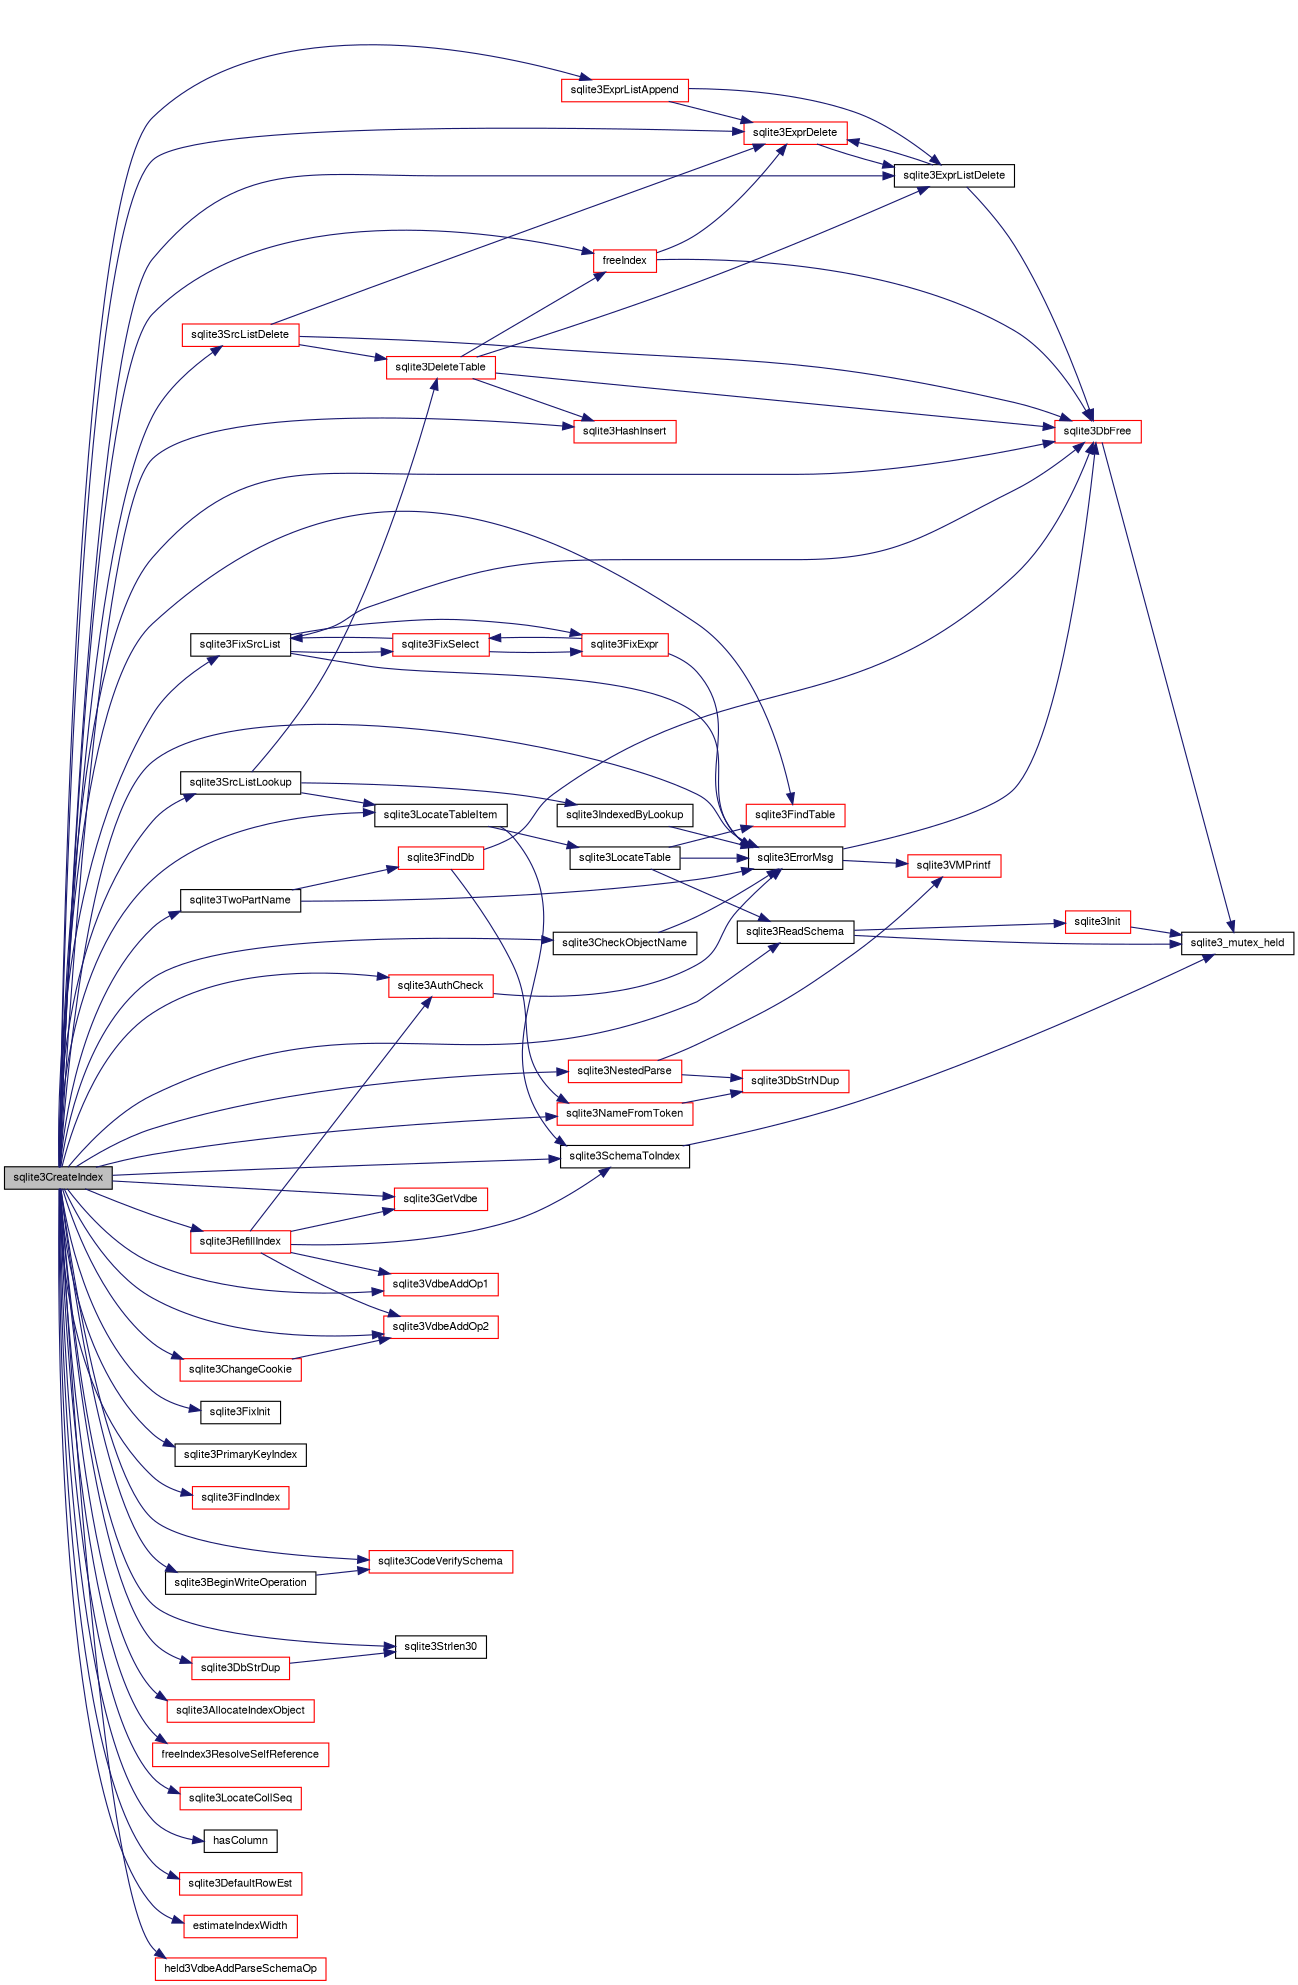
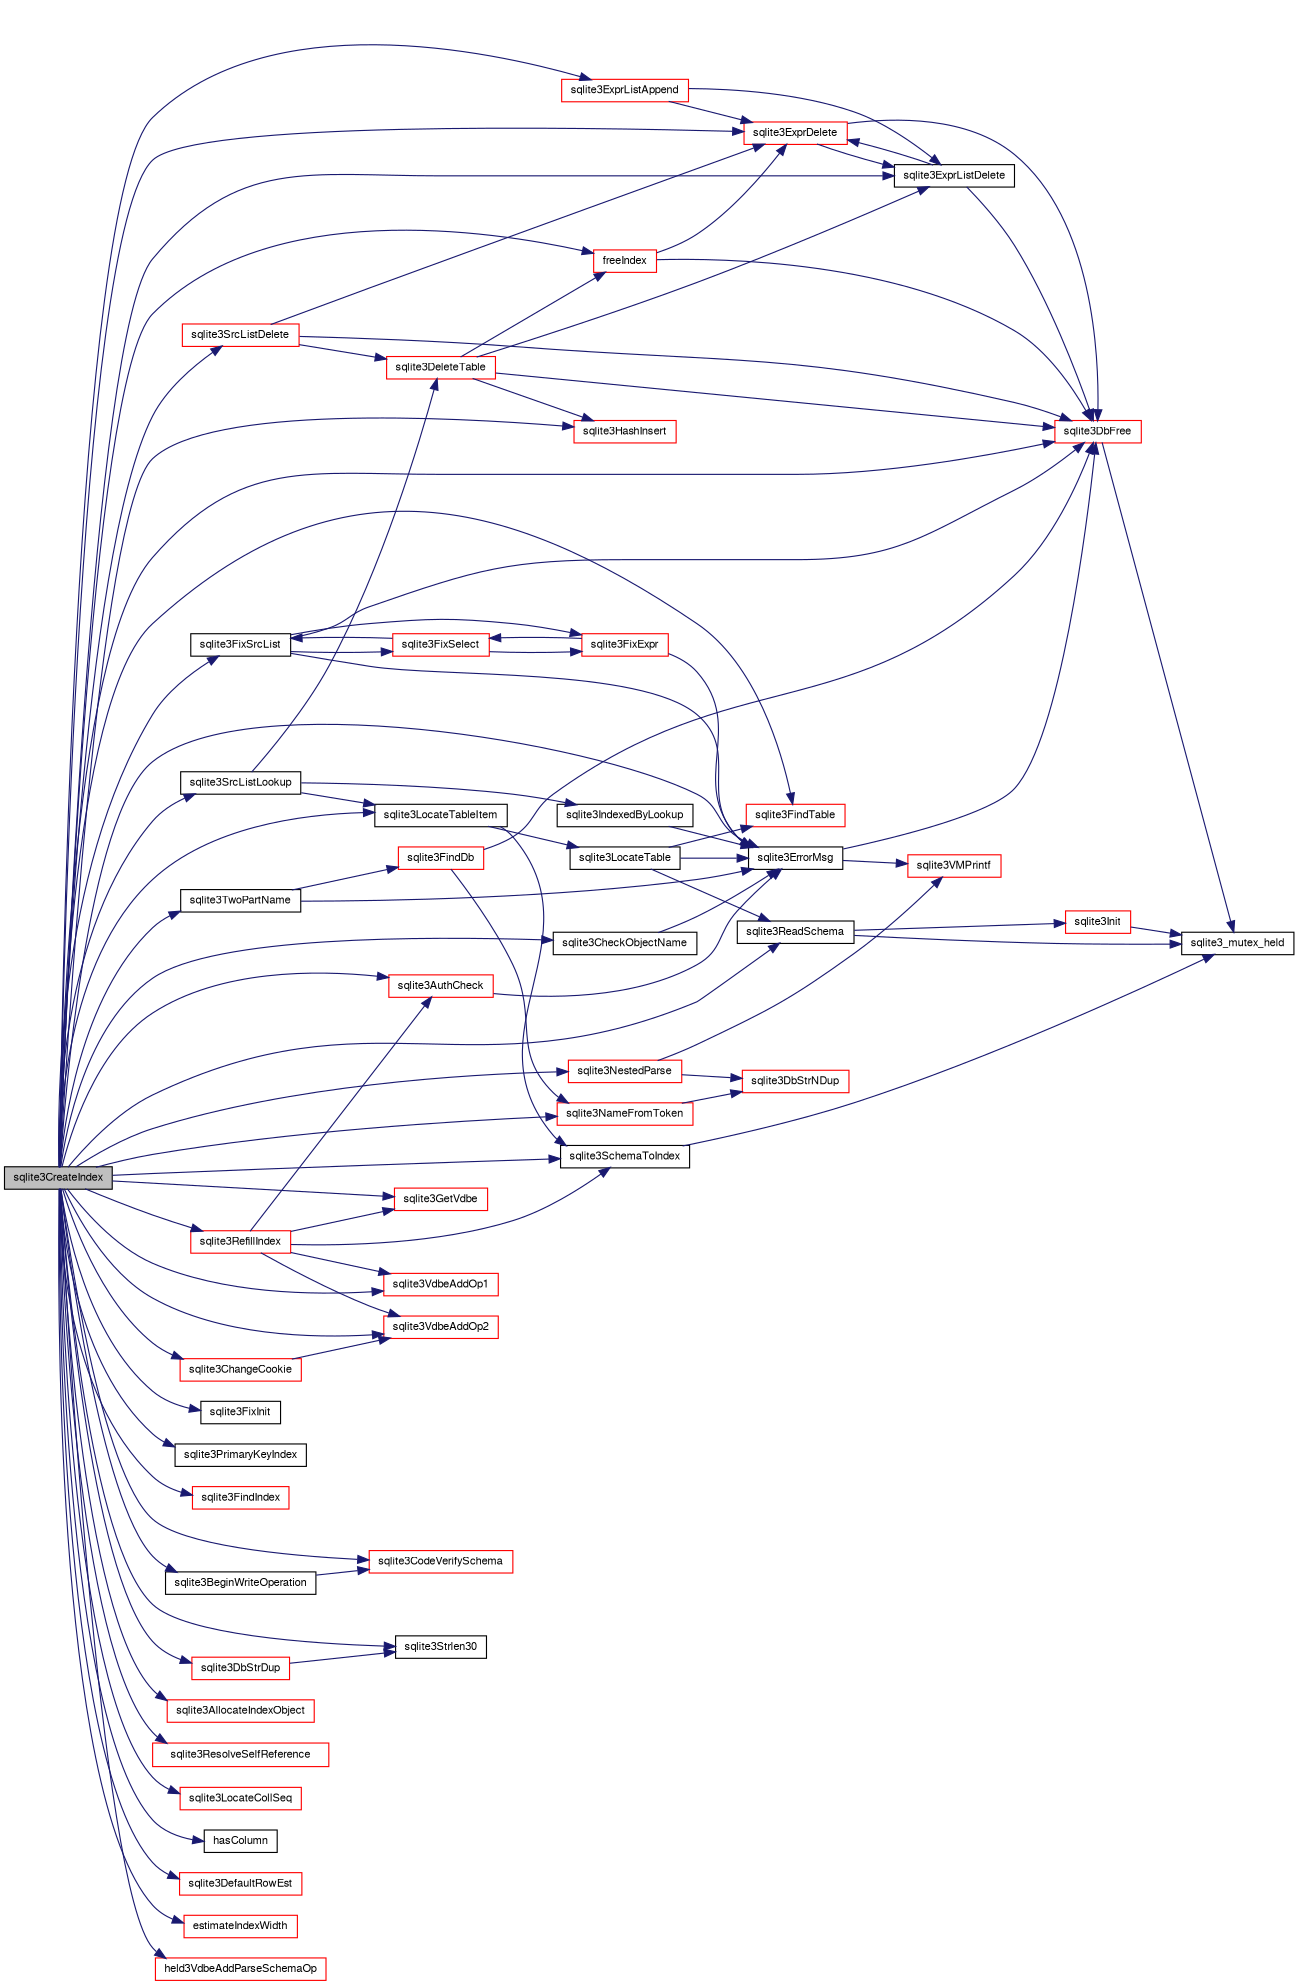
none -> (1048, 193)
(241, 1755) -> (241, 1755)
